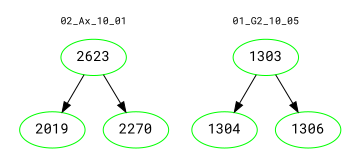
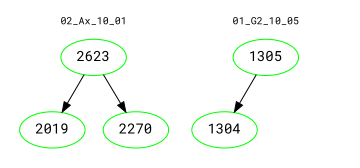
(266, 57) -> (266, 57)
(308, 130) -> none
